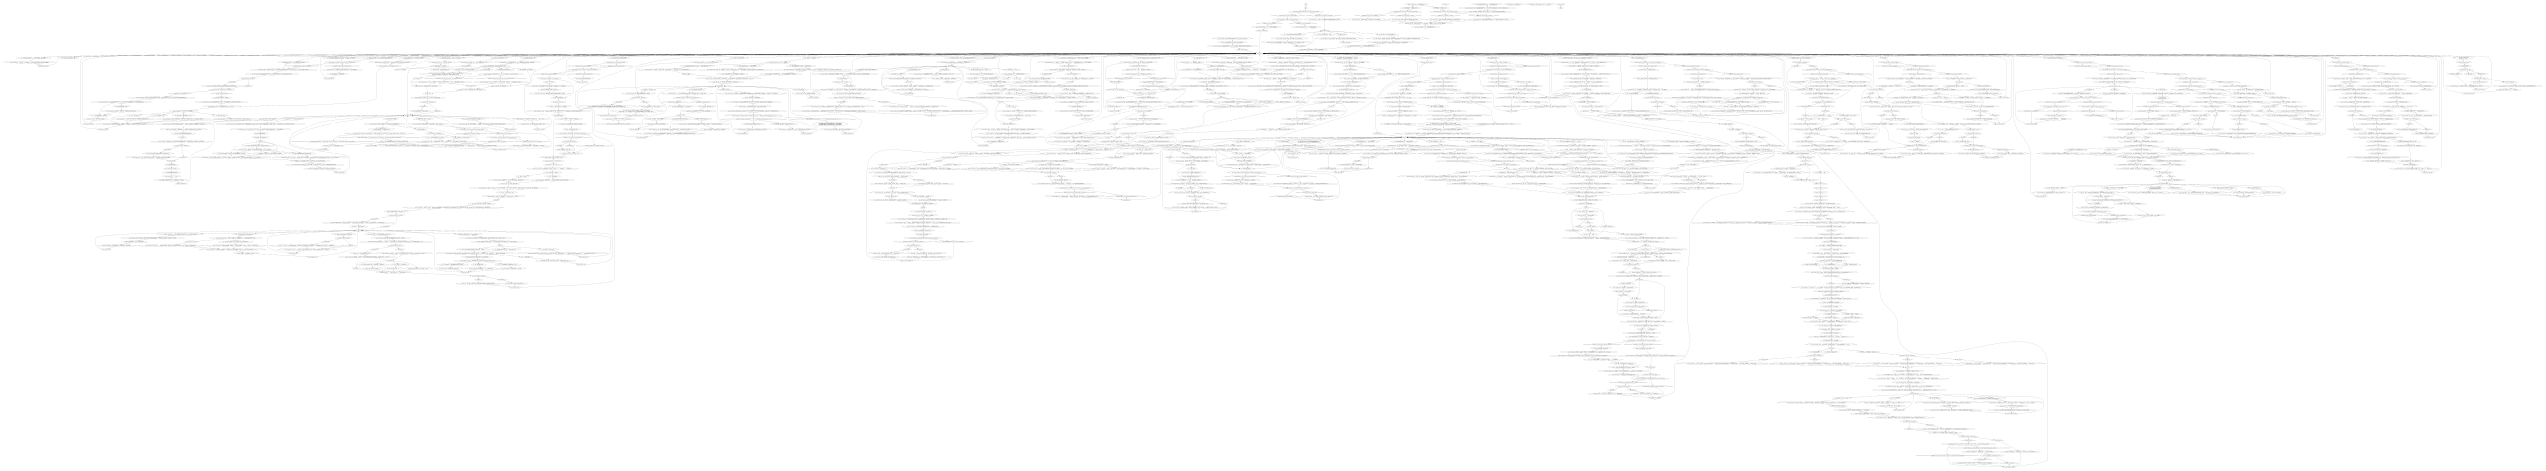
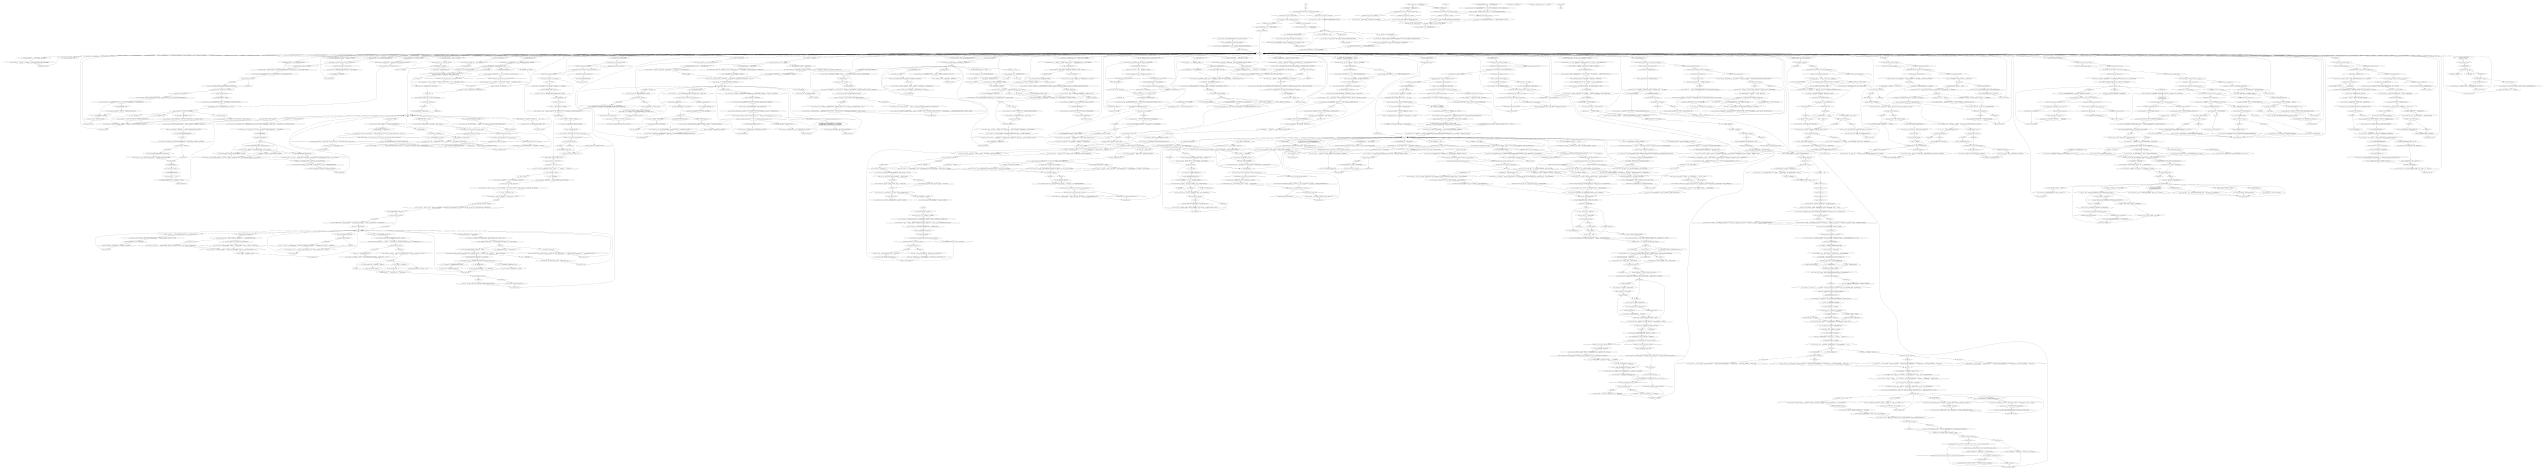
(1580, 150) -> none
(923, 204) -> none
